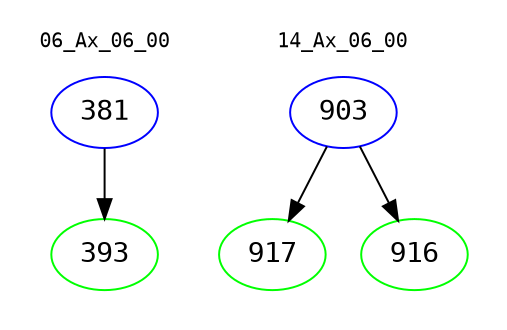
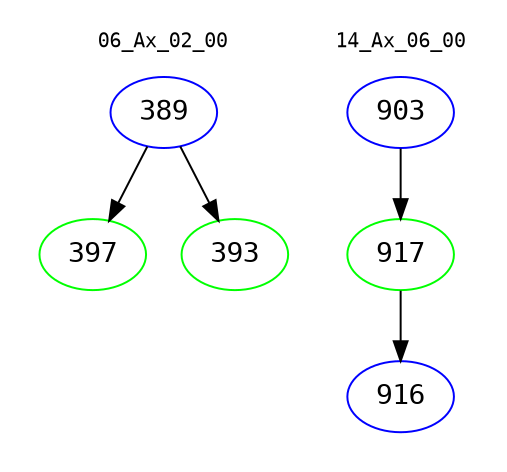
(106, 42) -> (164, 42)
(105, 112) -> (164, 112)
(374, 175) -> (401, 316)
none -> (93, 255)
(414, 255) -> (401, 397)
